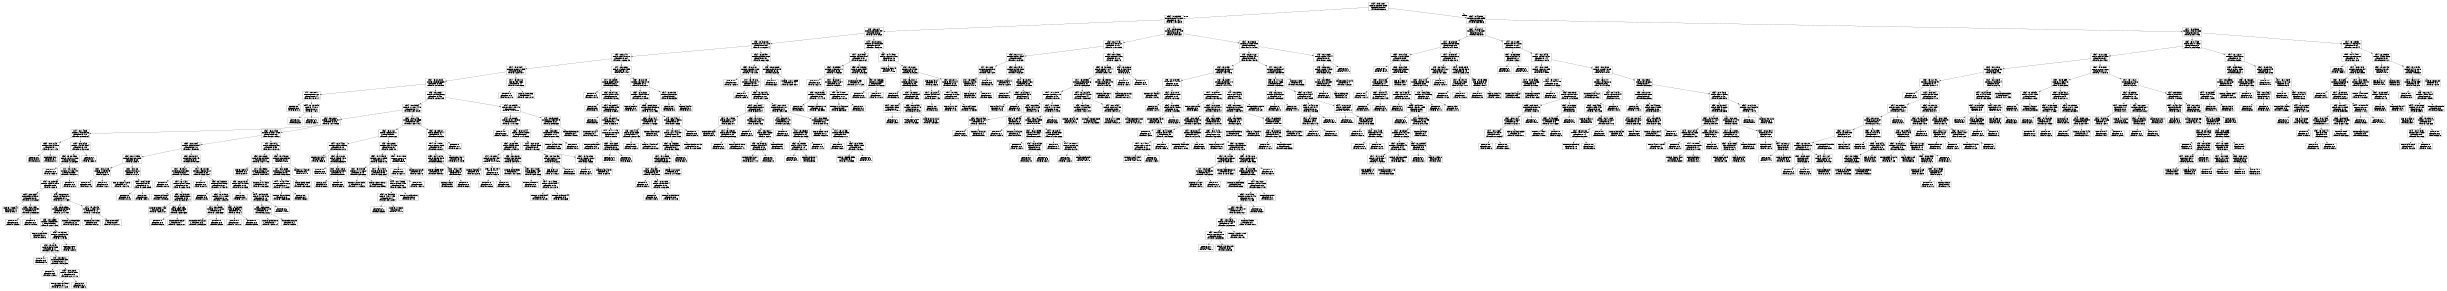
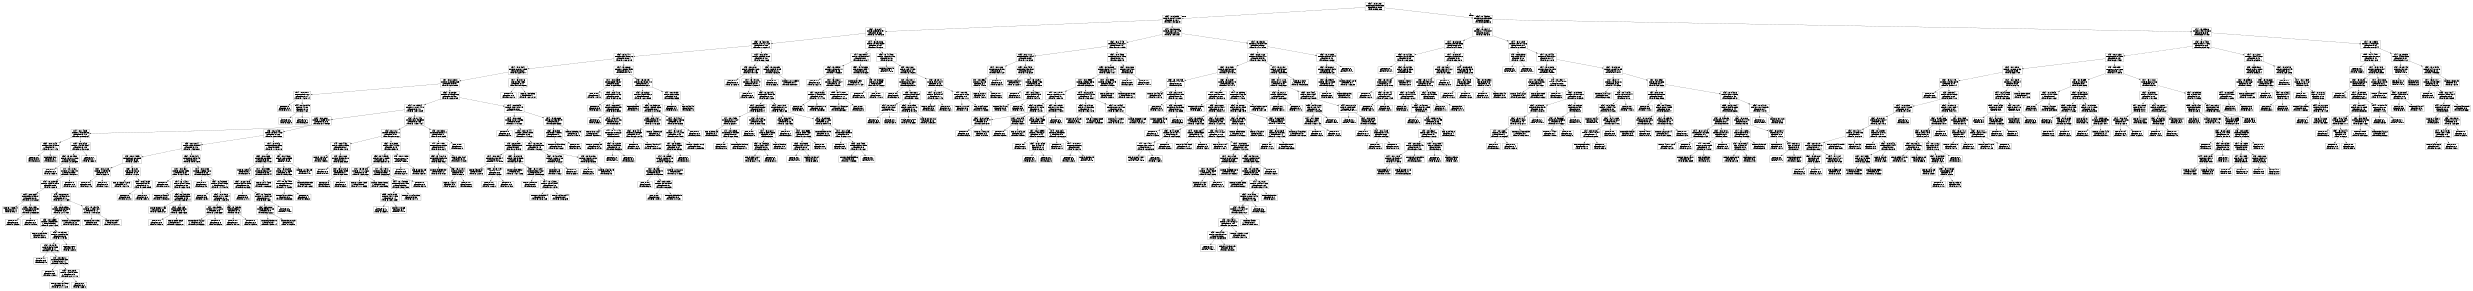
(932, 88) -> (932, 102)
none -> (873, 121)
(2361, 127) -> (2370, 127)
